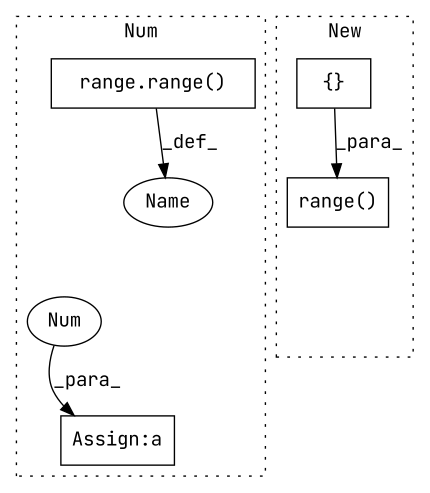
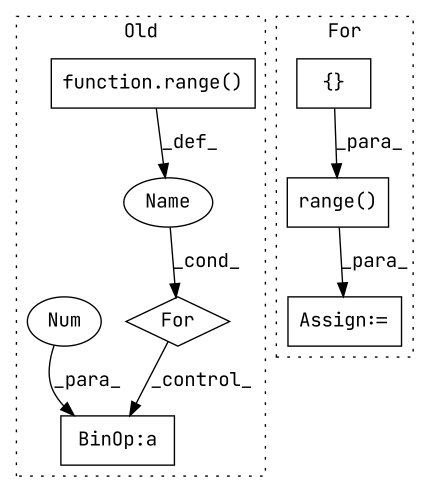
(141, 32) -> (141, 32)
(345, 32) -> (345, 32)
(153, 83) -> (153, 83)
none -> (178, 321)
none -> (345, 321)
(118, 441) -> (118, 441)
